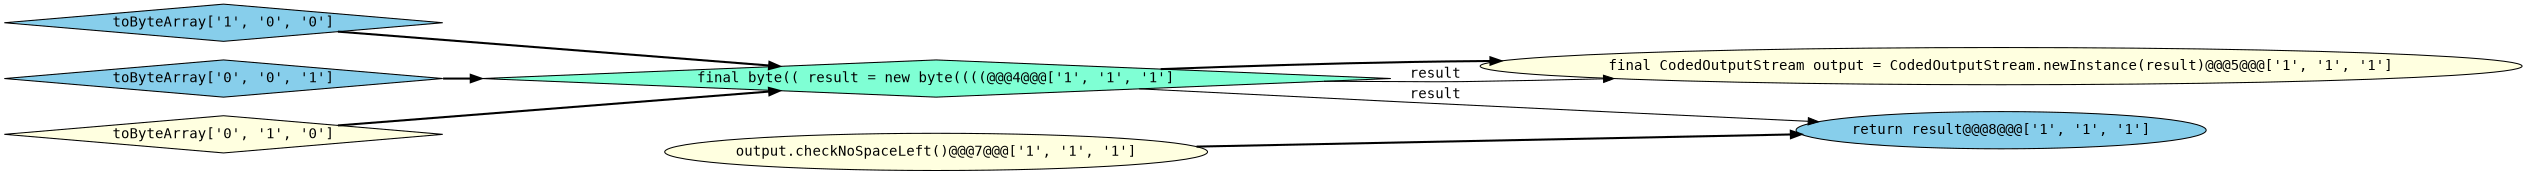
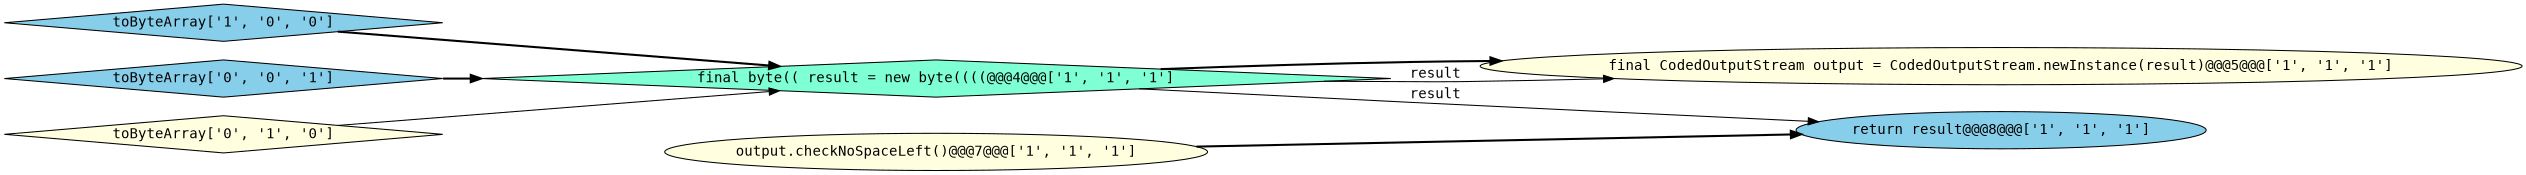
(553, 109) -> (553, 109)
